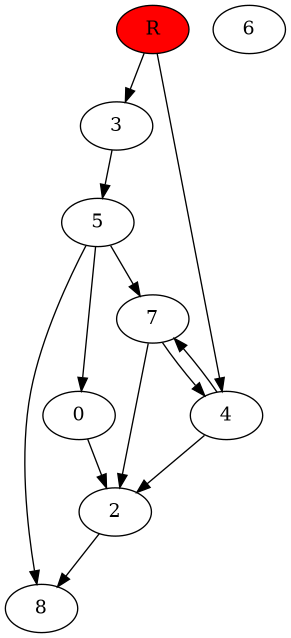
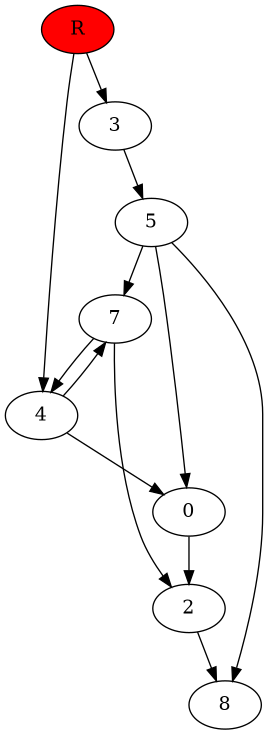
(249, 29) -> none
(176, 460) -> (110, 460)
